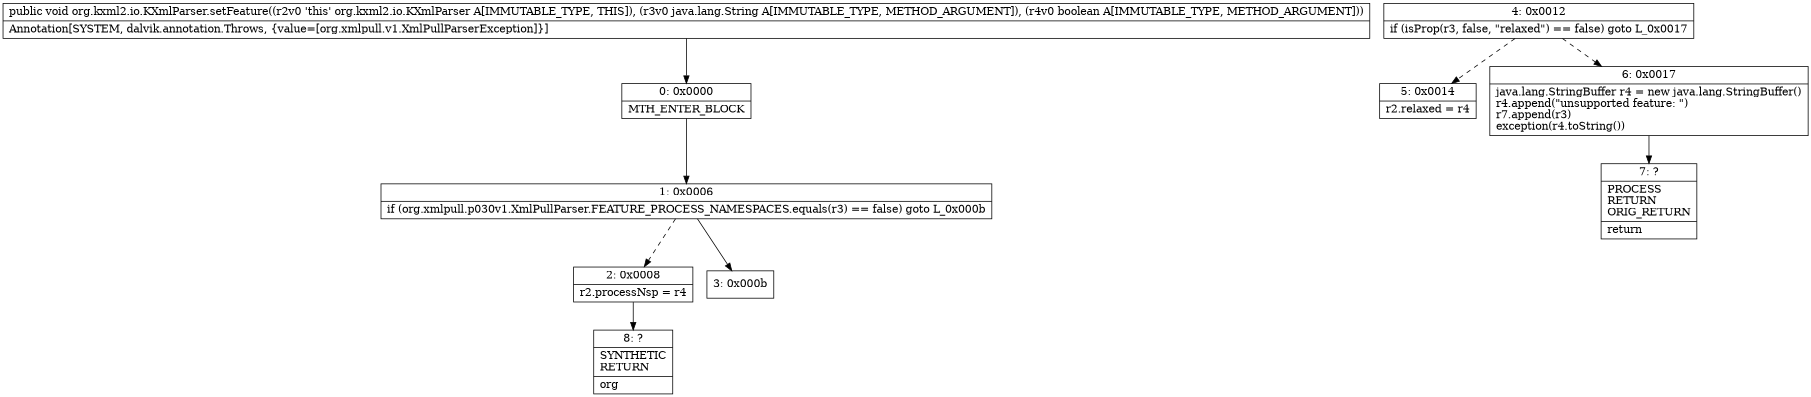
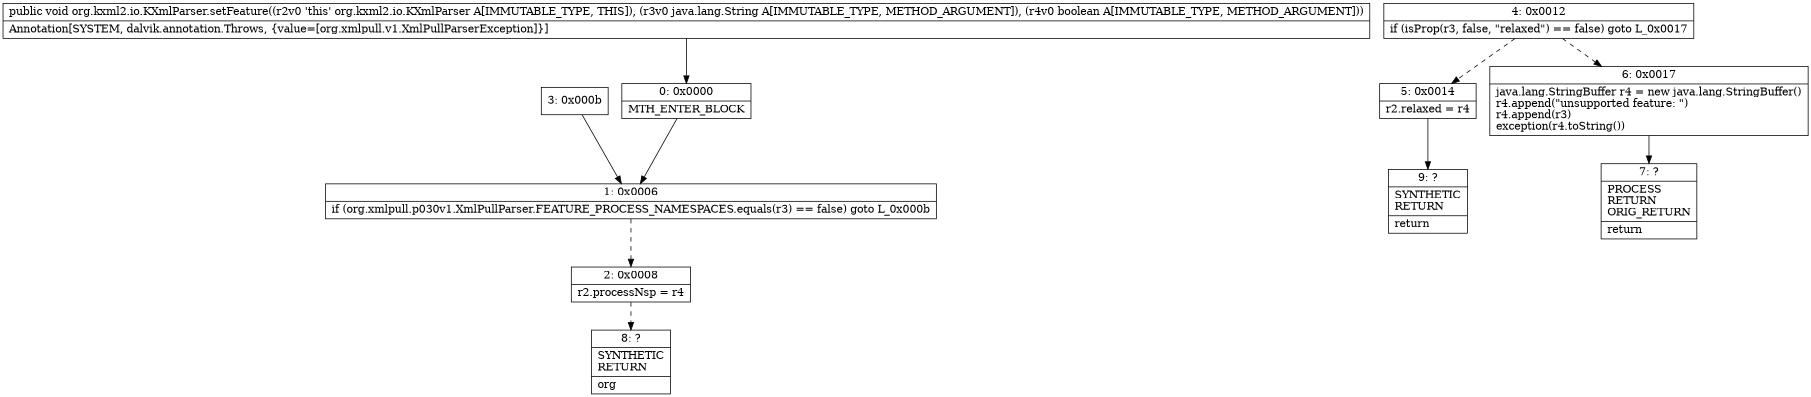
(1534, 115) -> (1534, 115)
none -> (1428, 201)
(713, 242) -> (600, 146)
(633, 312) -> (631, 312)
